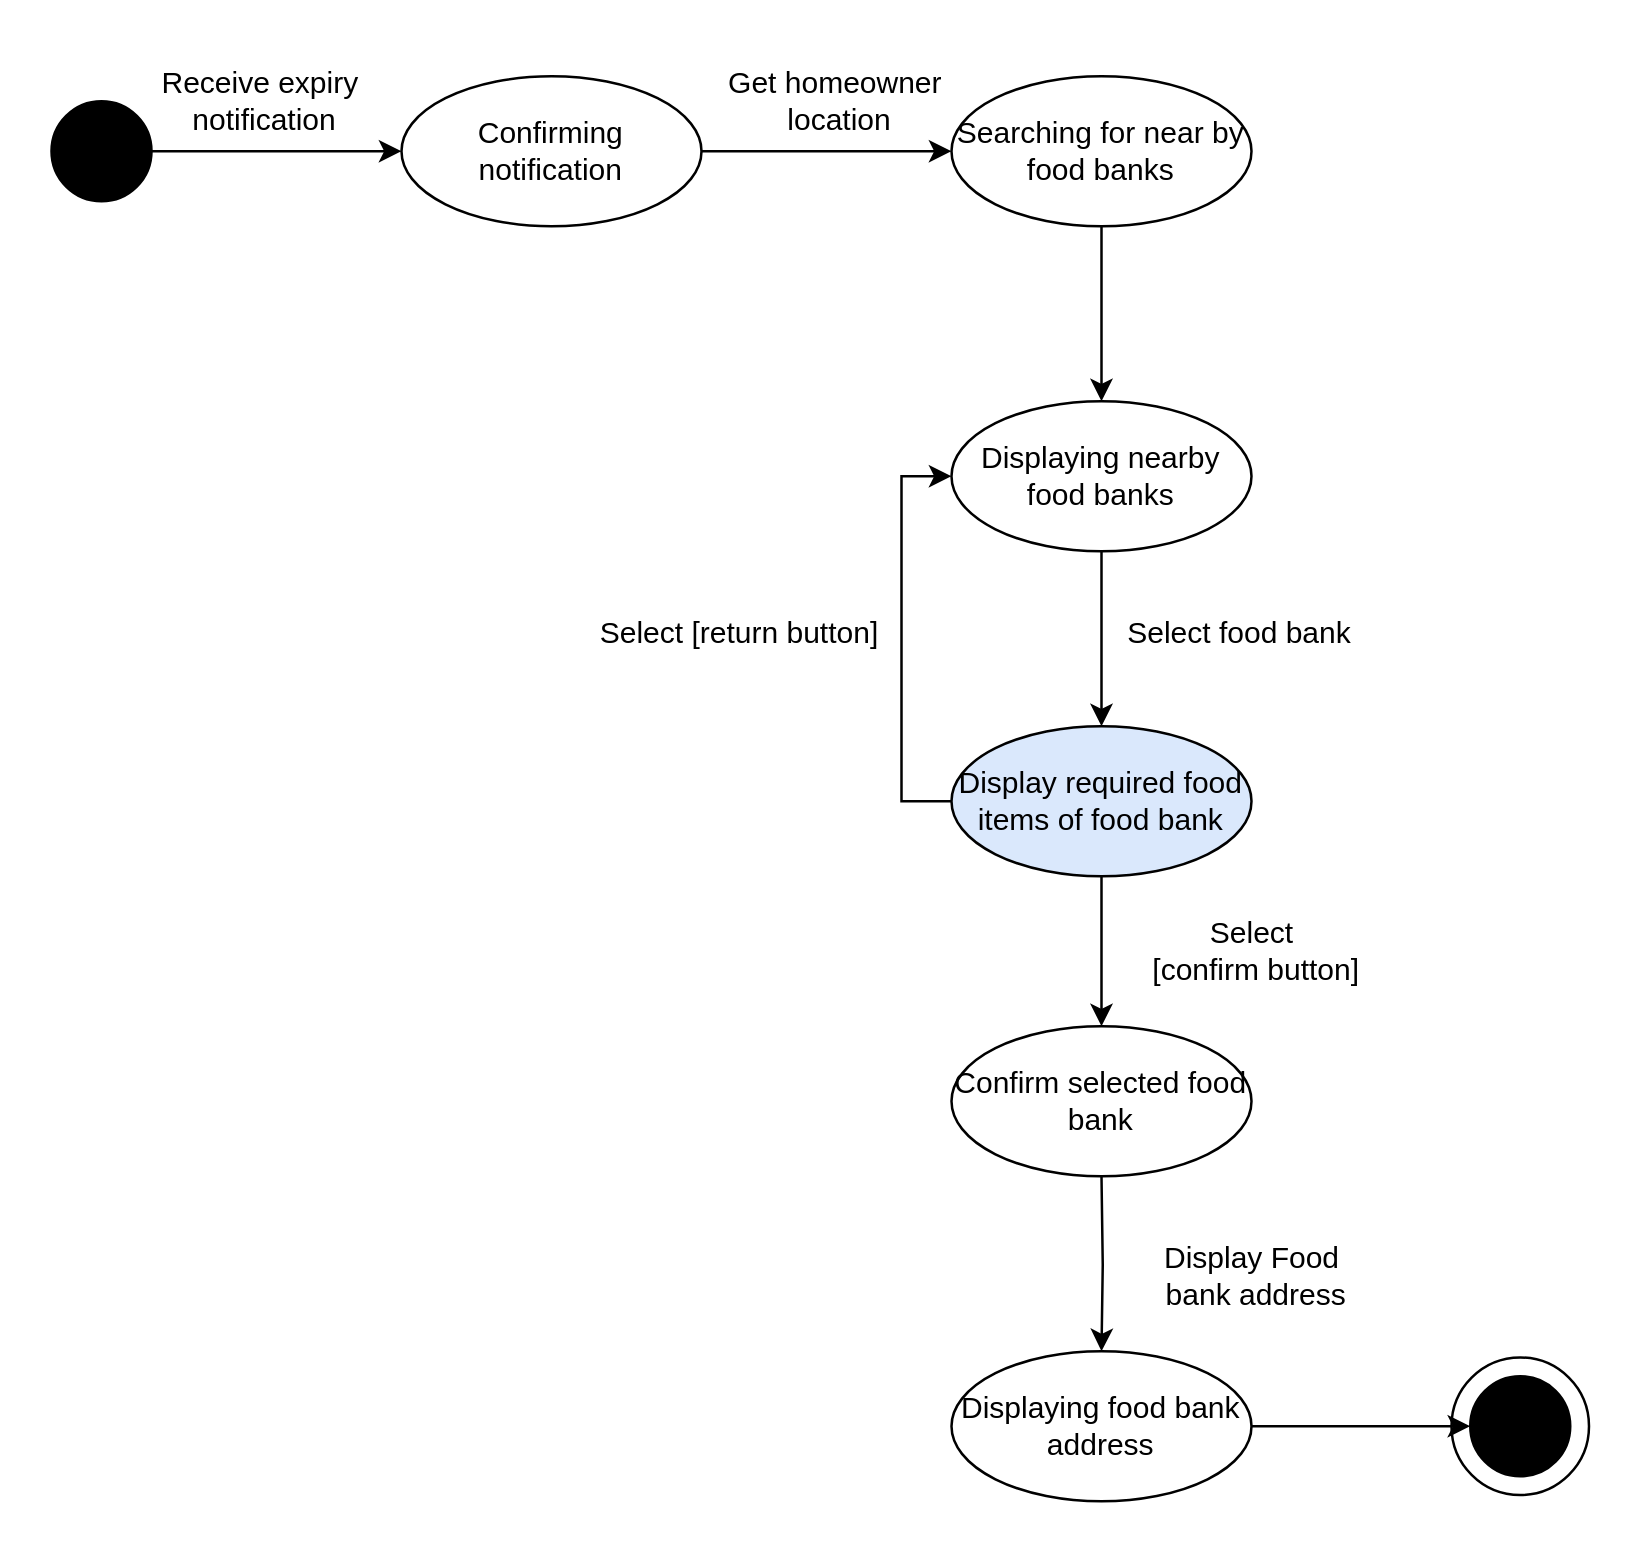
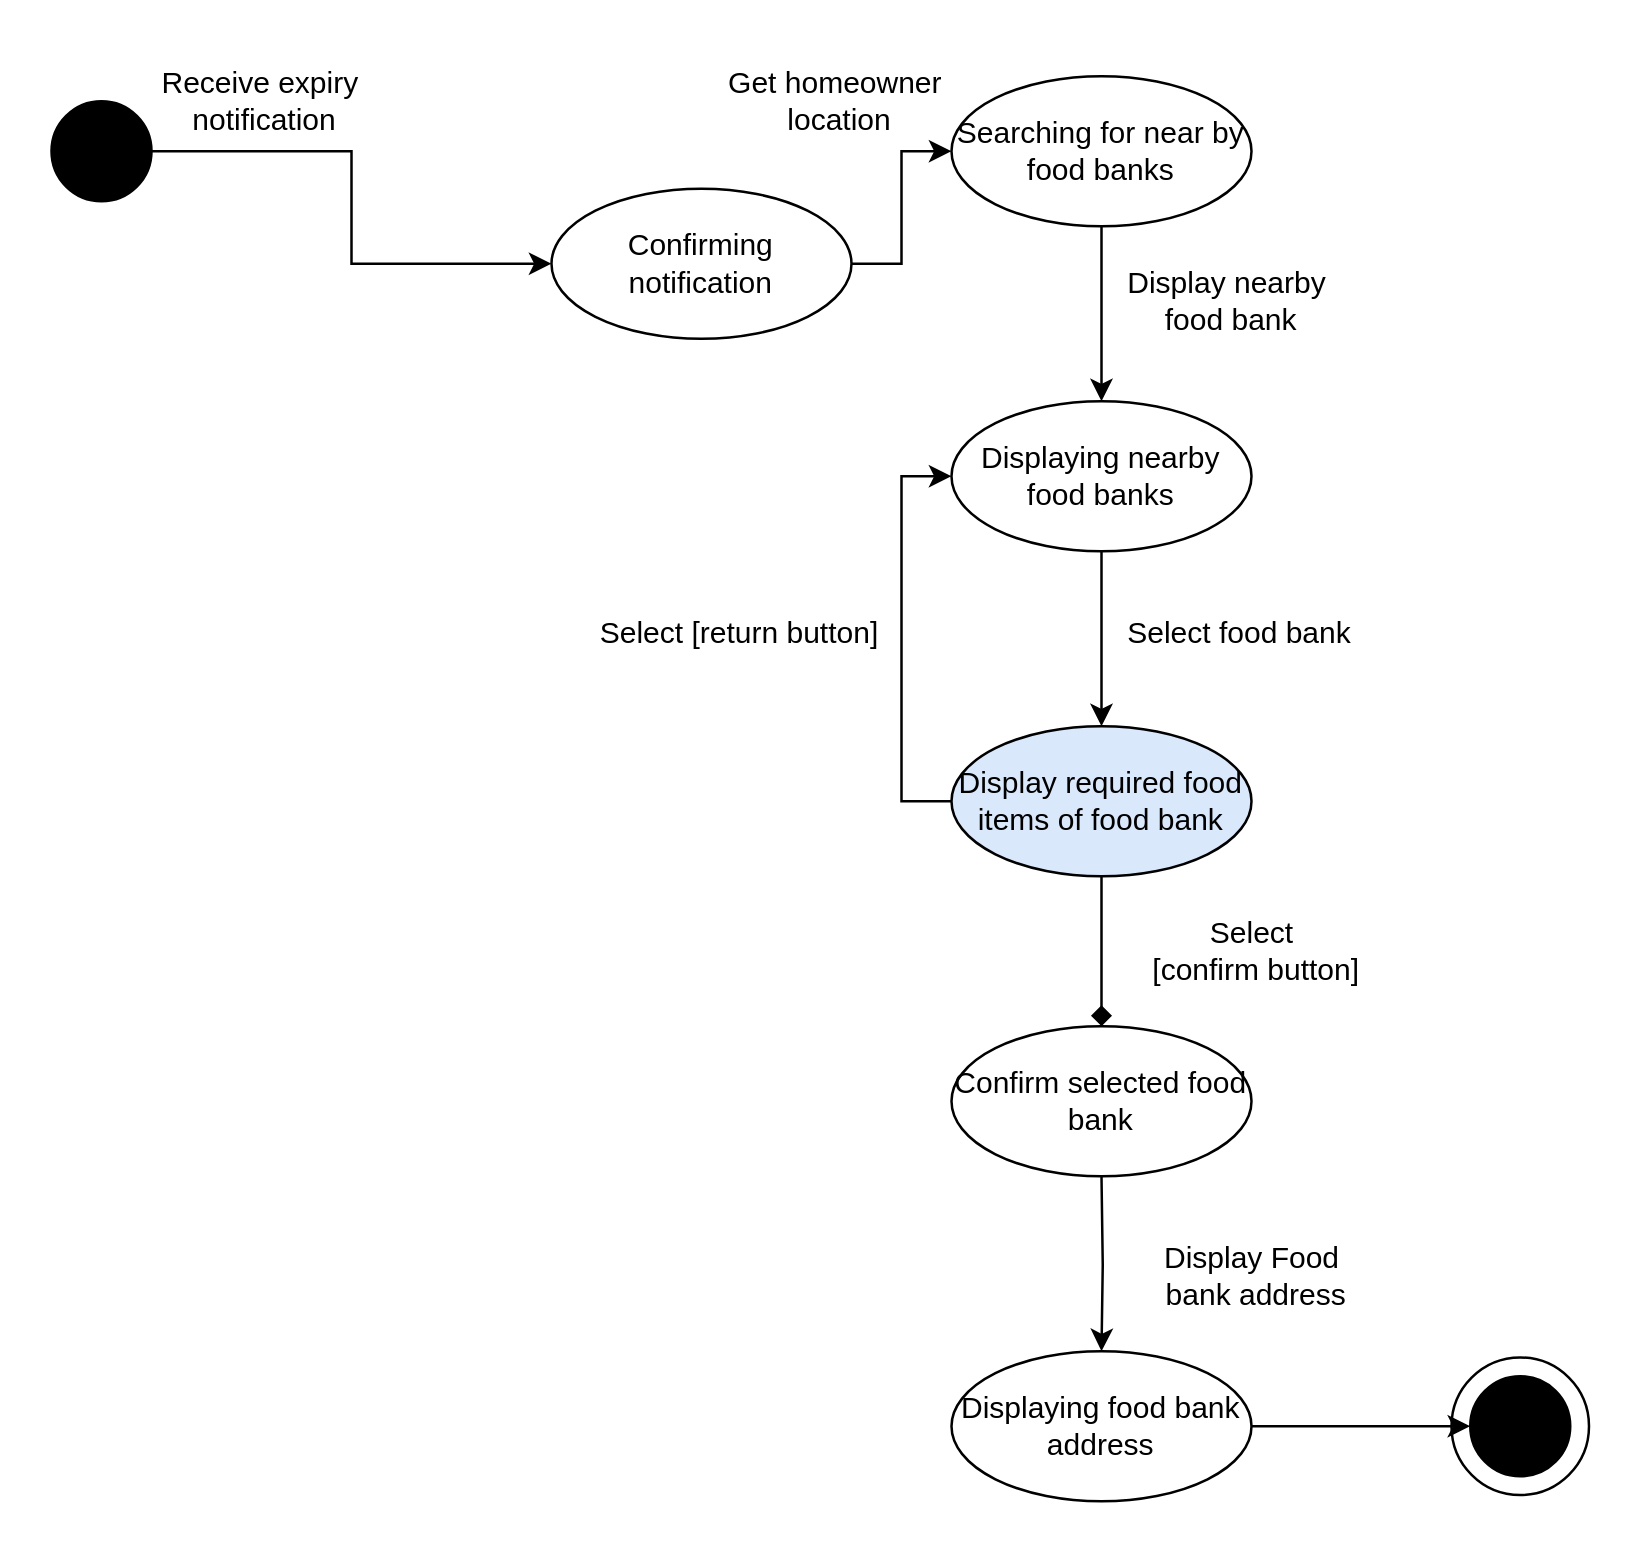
(551, 151) -> (701, 264)
none -> (1226, 301)
(1101, 1007) -> (1101, 1006)
